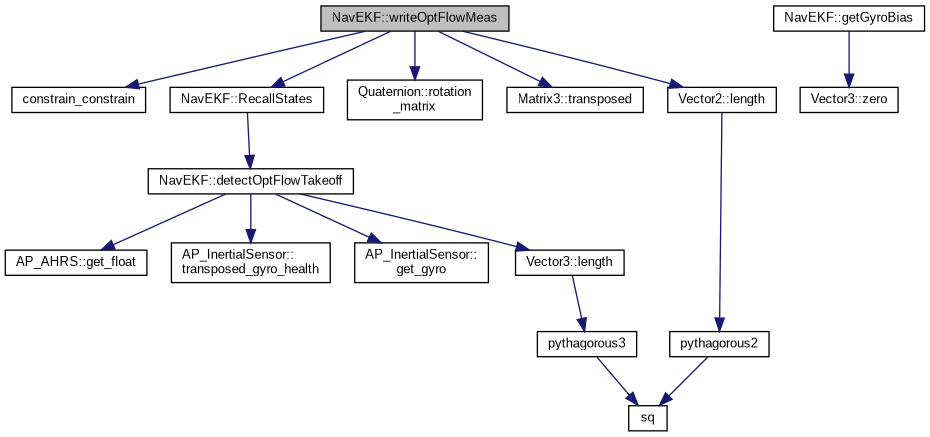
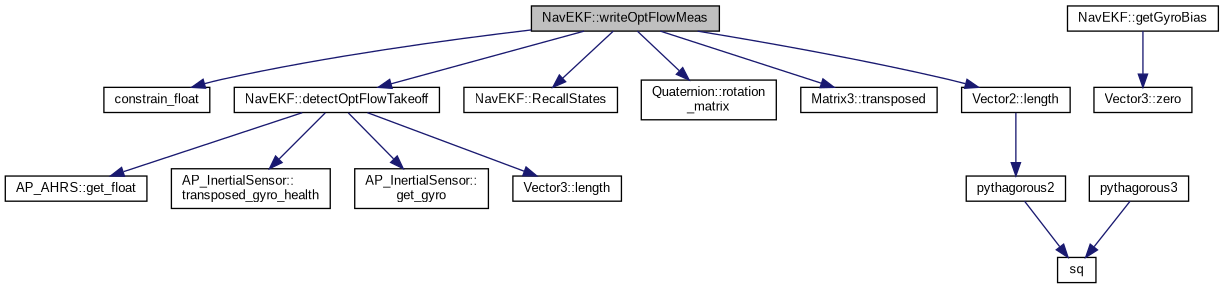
(79, 100) -> (157, 100)
(248, 134) -> (488, 57)
(577, 297) -> none
